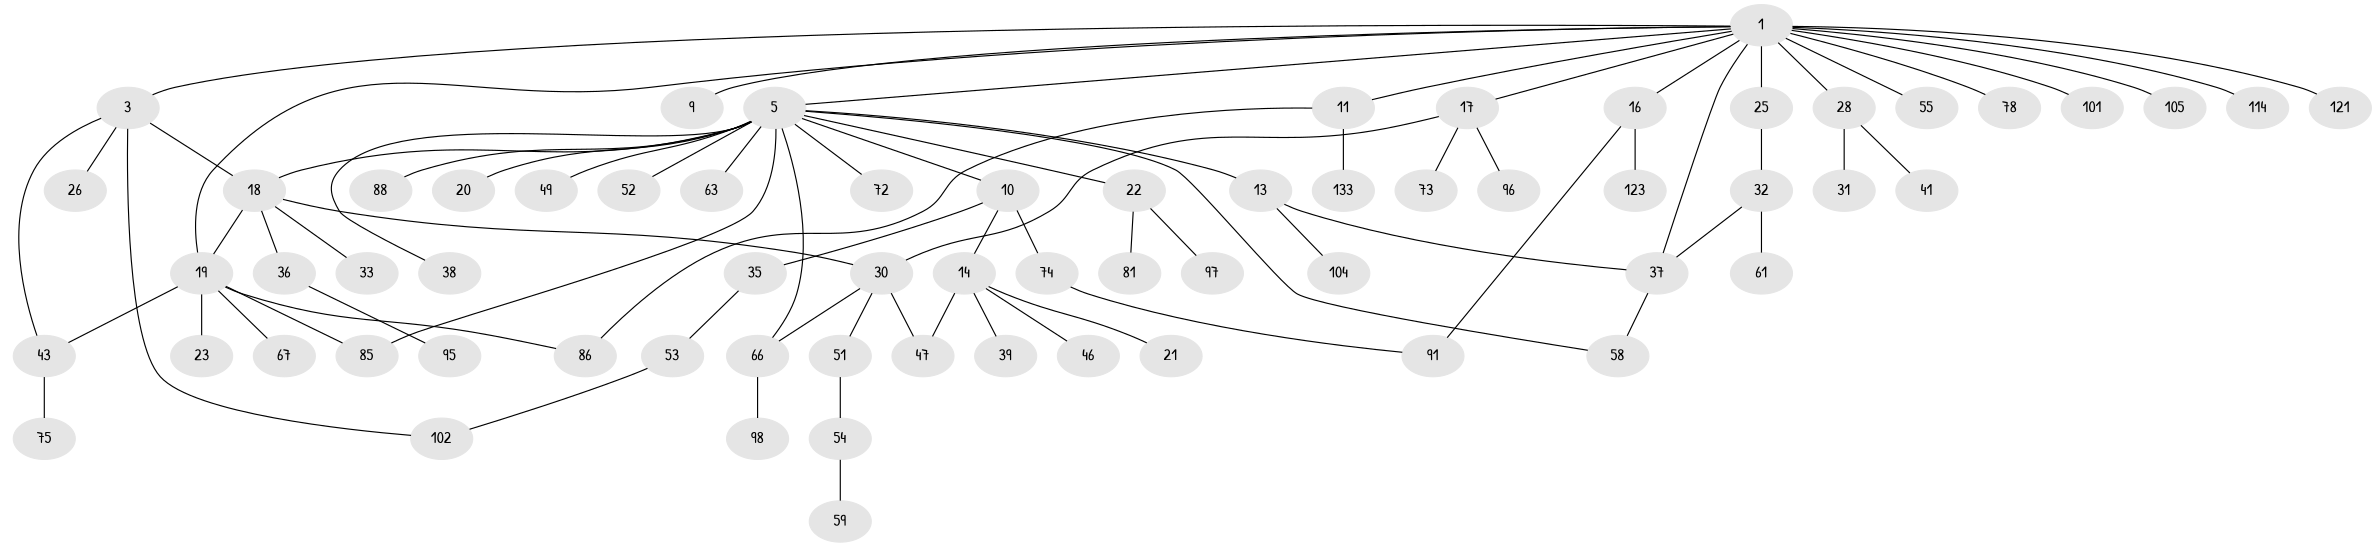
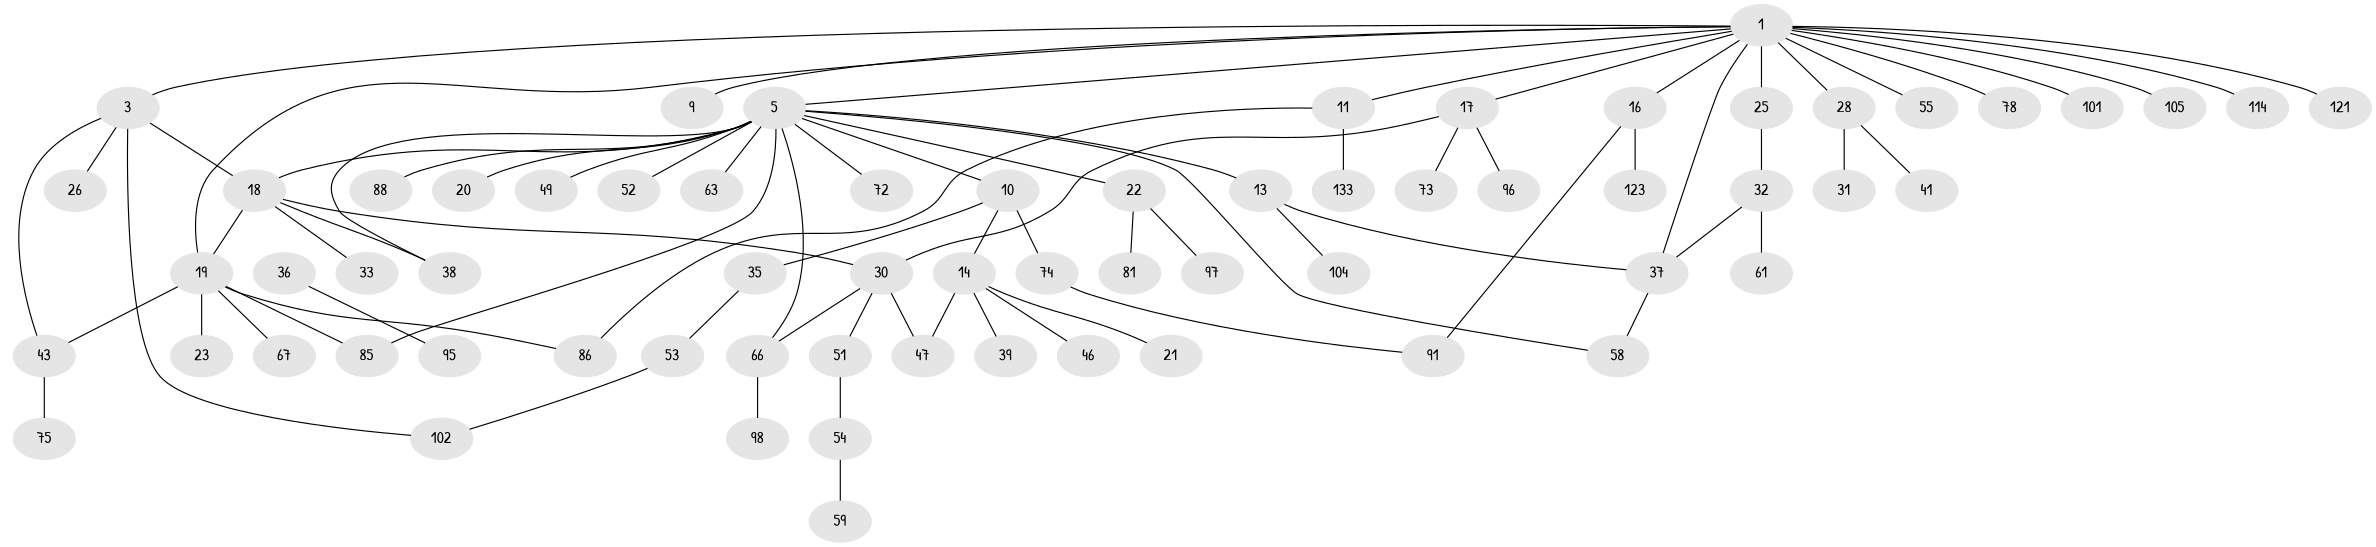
(269, 232) -> (353, 231)
